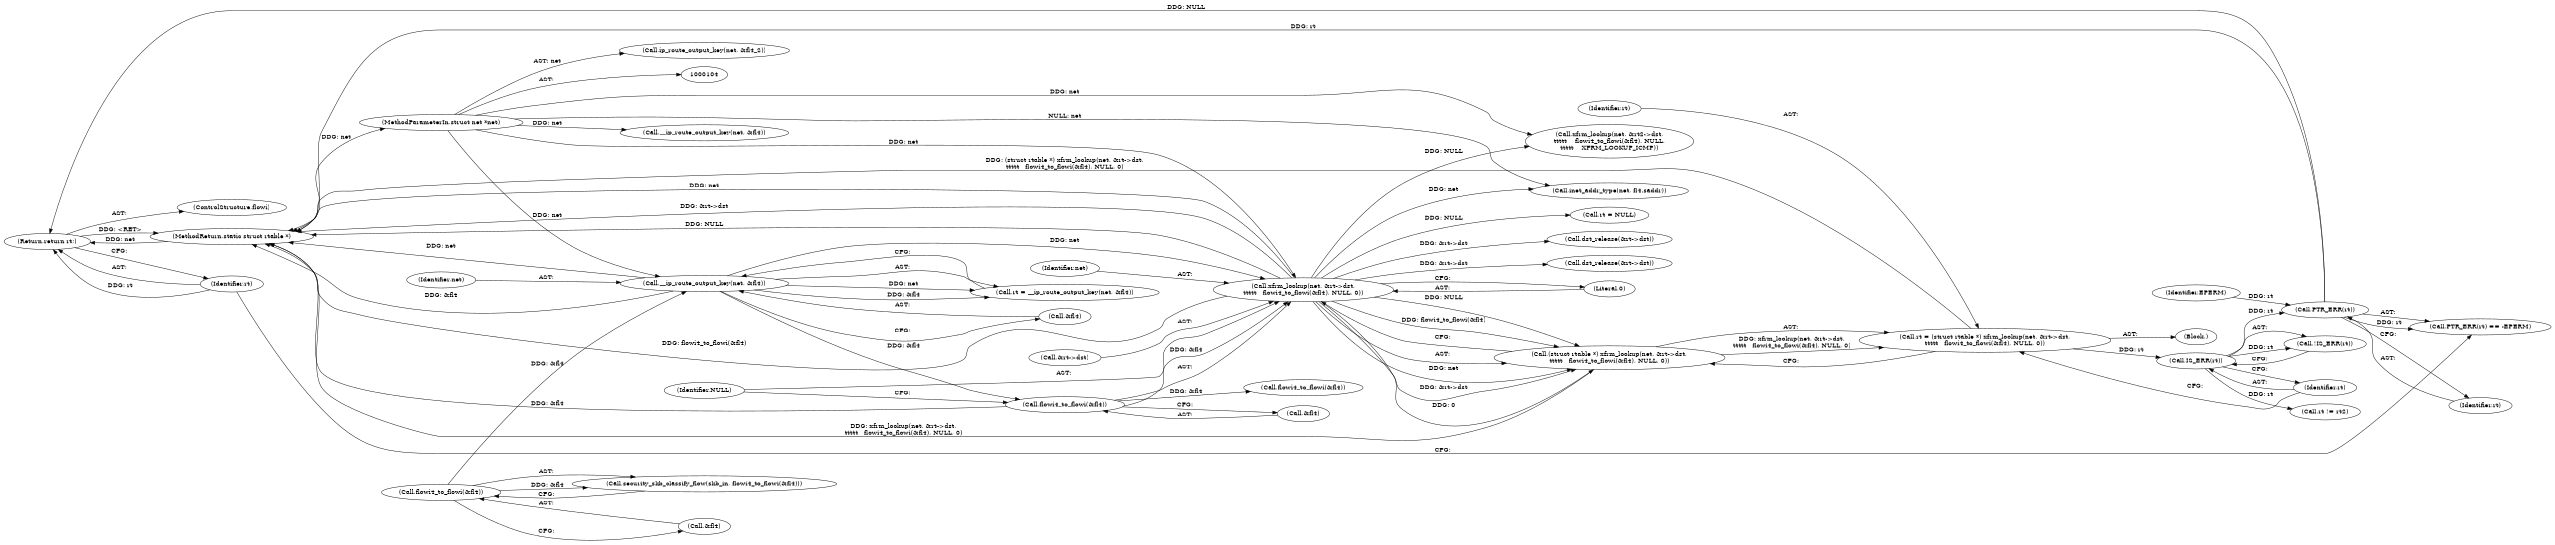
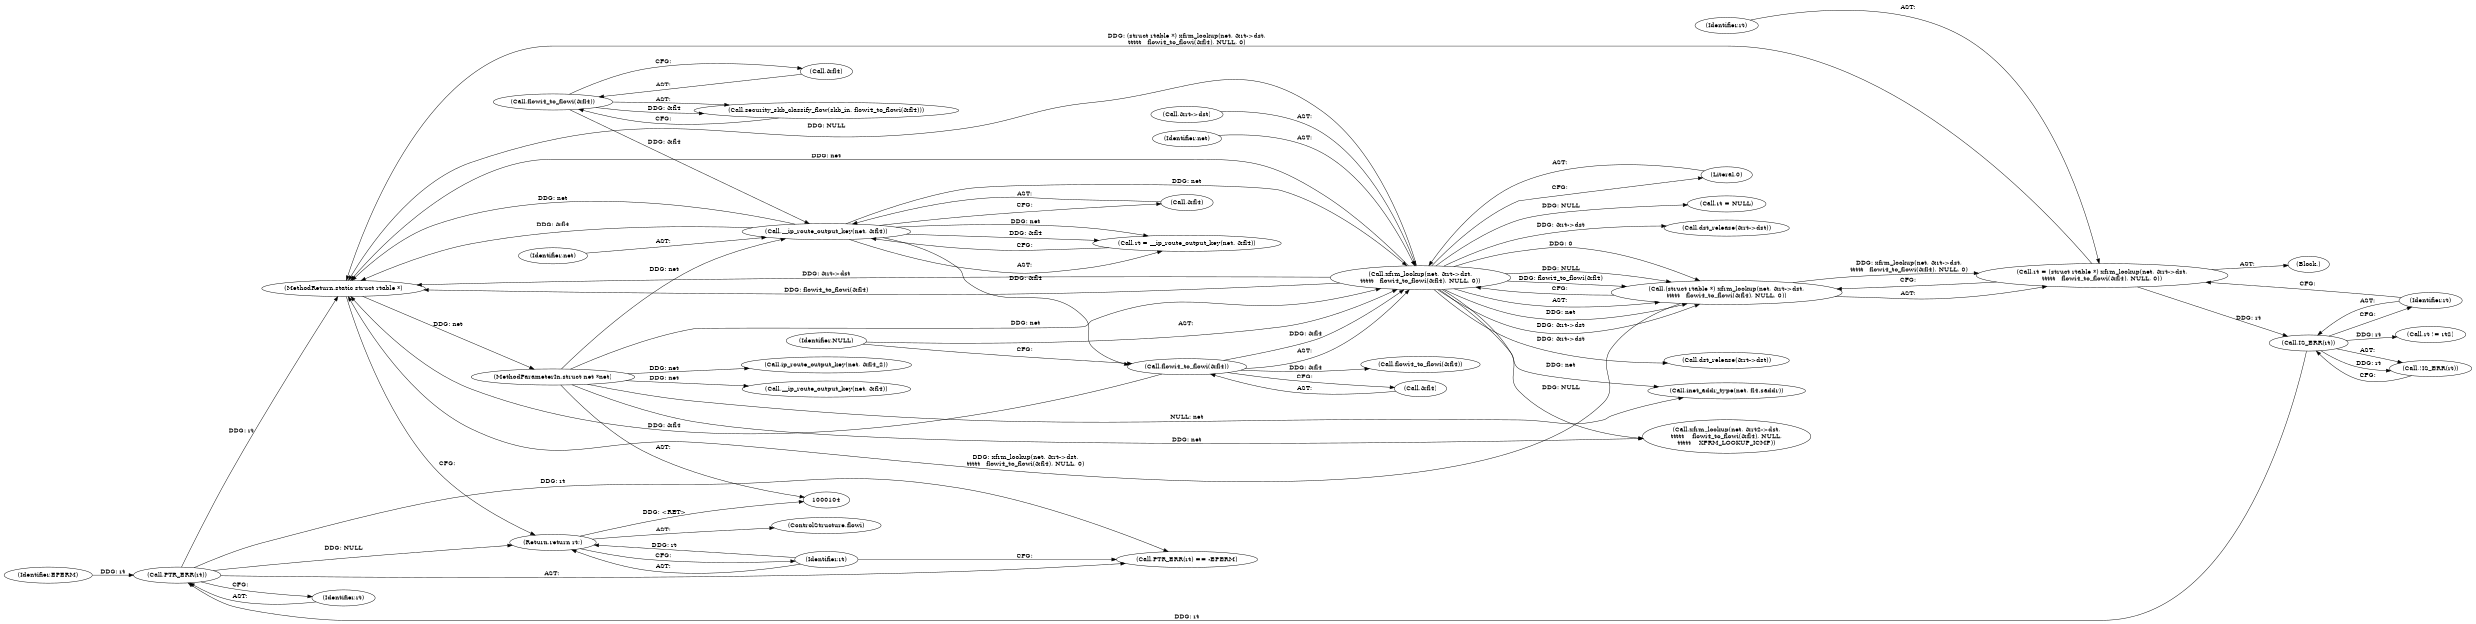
(547, 61) -> (664, 368)
(117, 233) -> (689, 514)
(120, 240) -> (448, 464)
